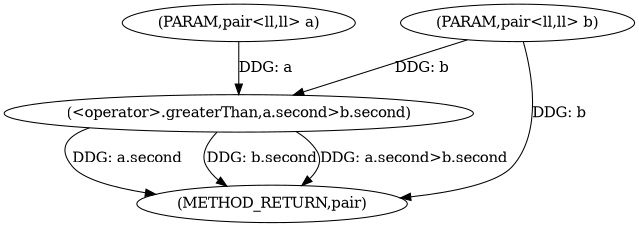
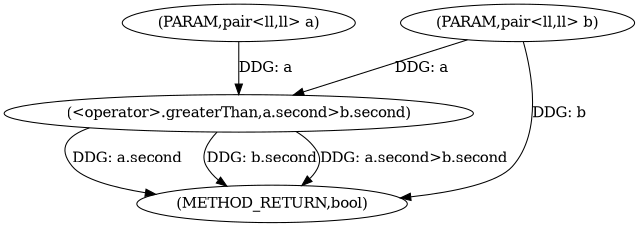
(422, 68) -> (422, 68)
(272, 204) -> (272, 204)
